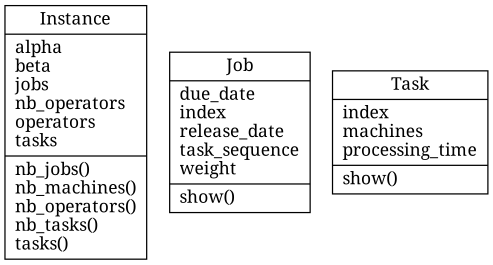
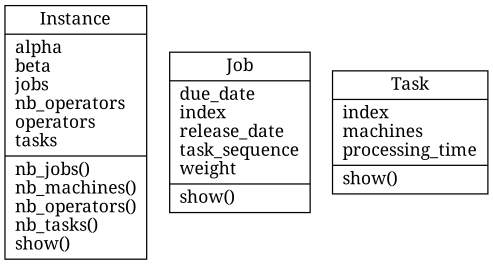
(42, 244) -> (43, 244)
